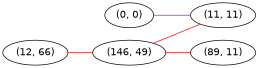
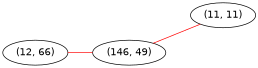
(129, 15) -> none
(223, 53) -> none
